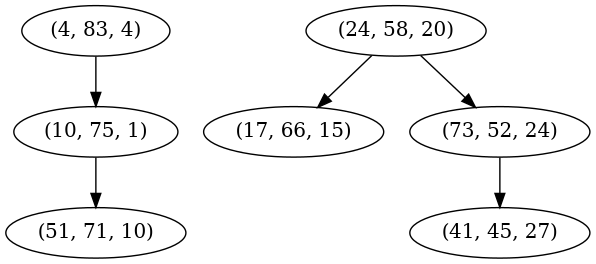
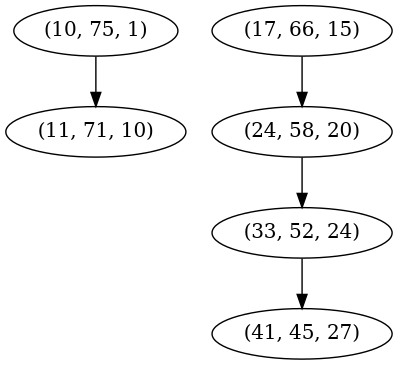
(96, 31) -> none
(350, 76) -> (302, 74)
(500, 132) -> (302, 233)
(96, 233) -> (96, 132)
